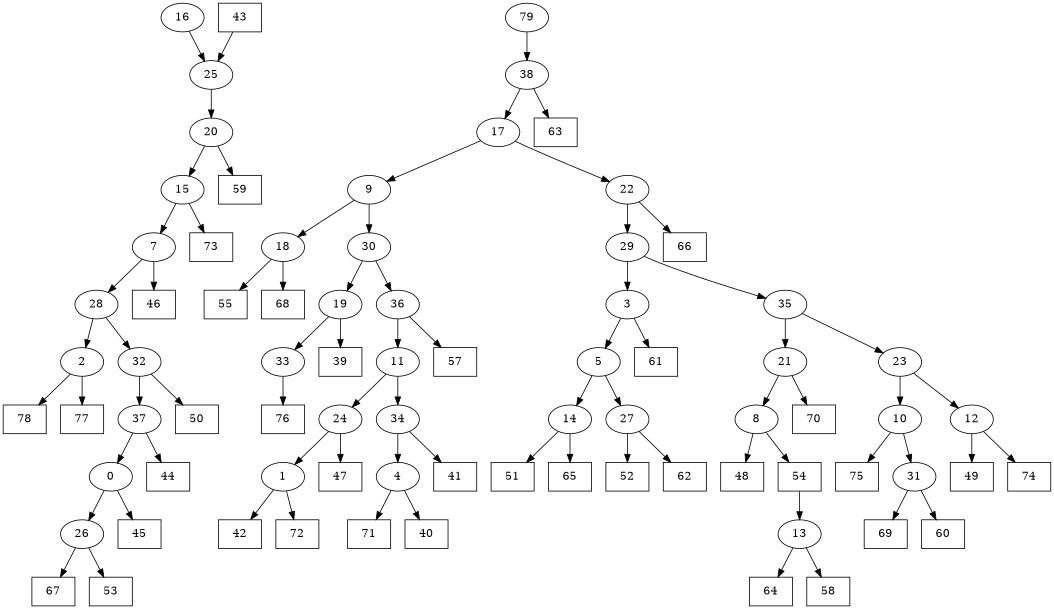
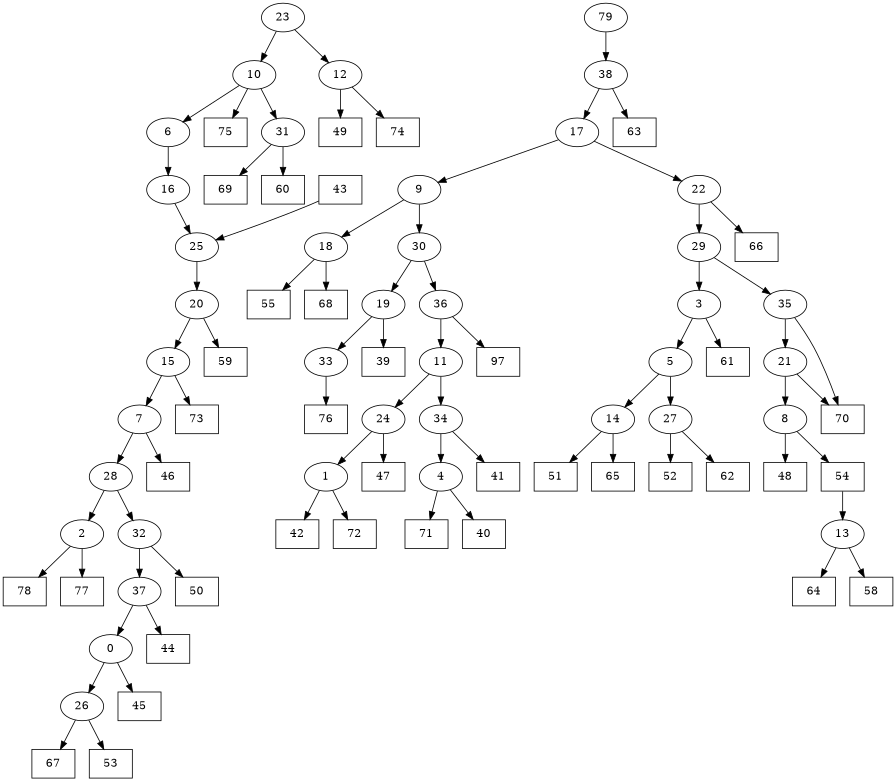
none -> (168, 132)
(839, 331) -> (818, 356)
(455, 362) -> (498, 362)
